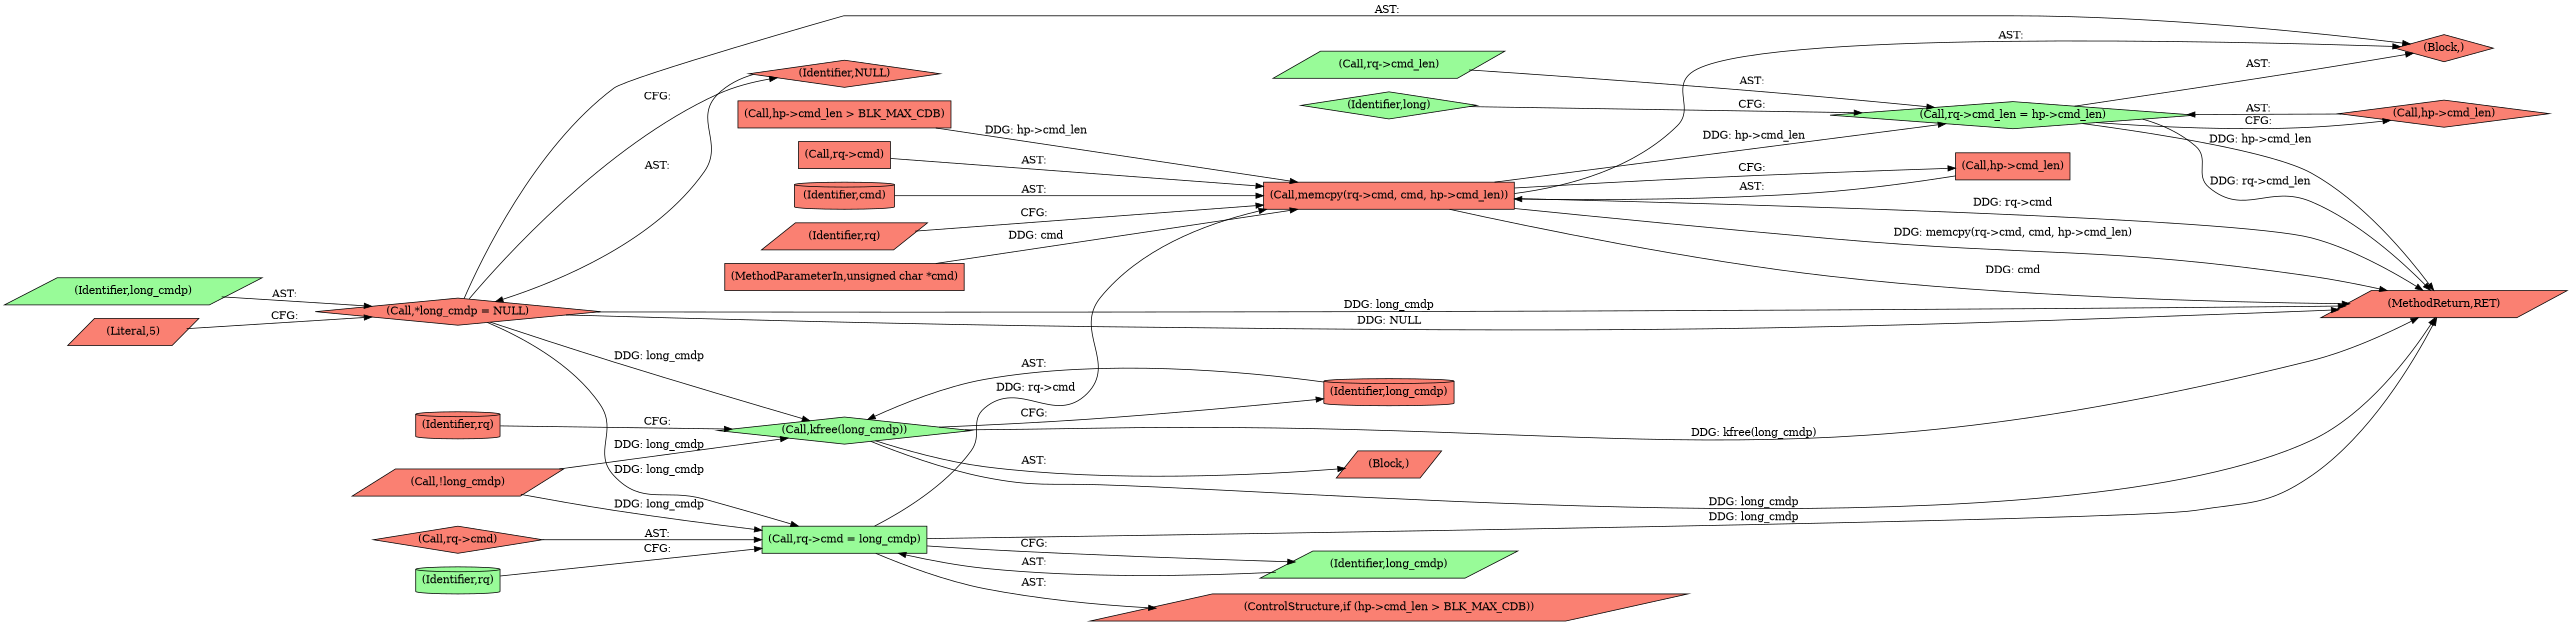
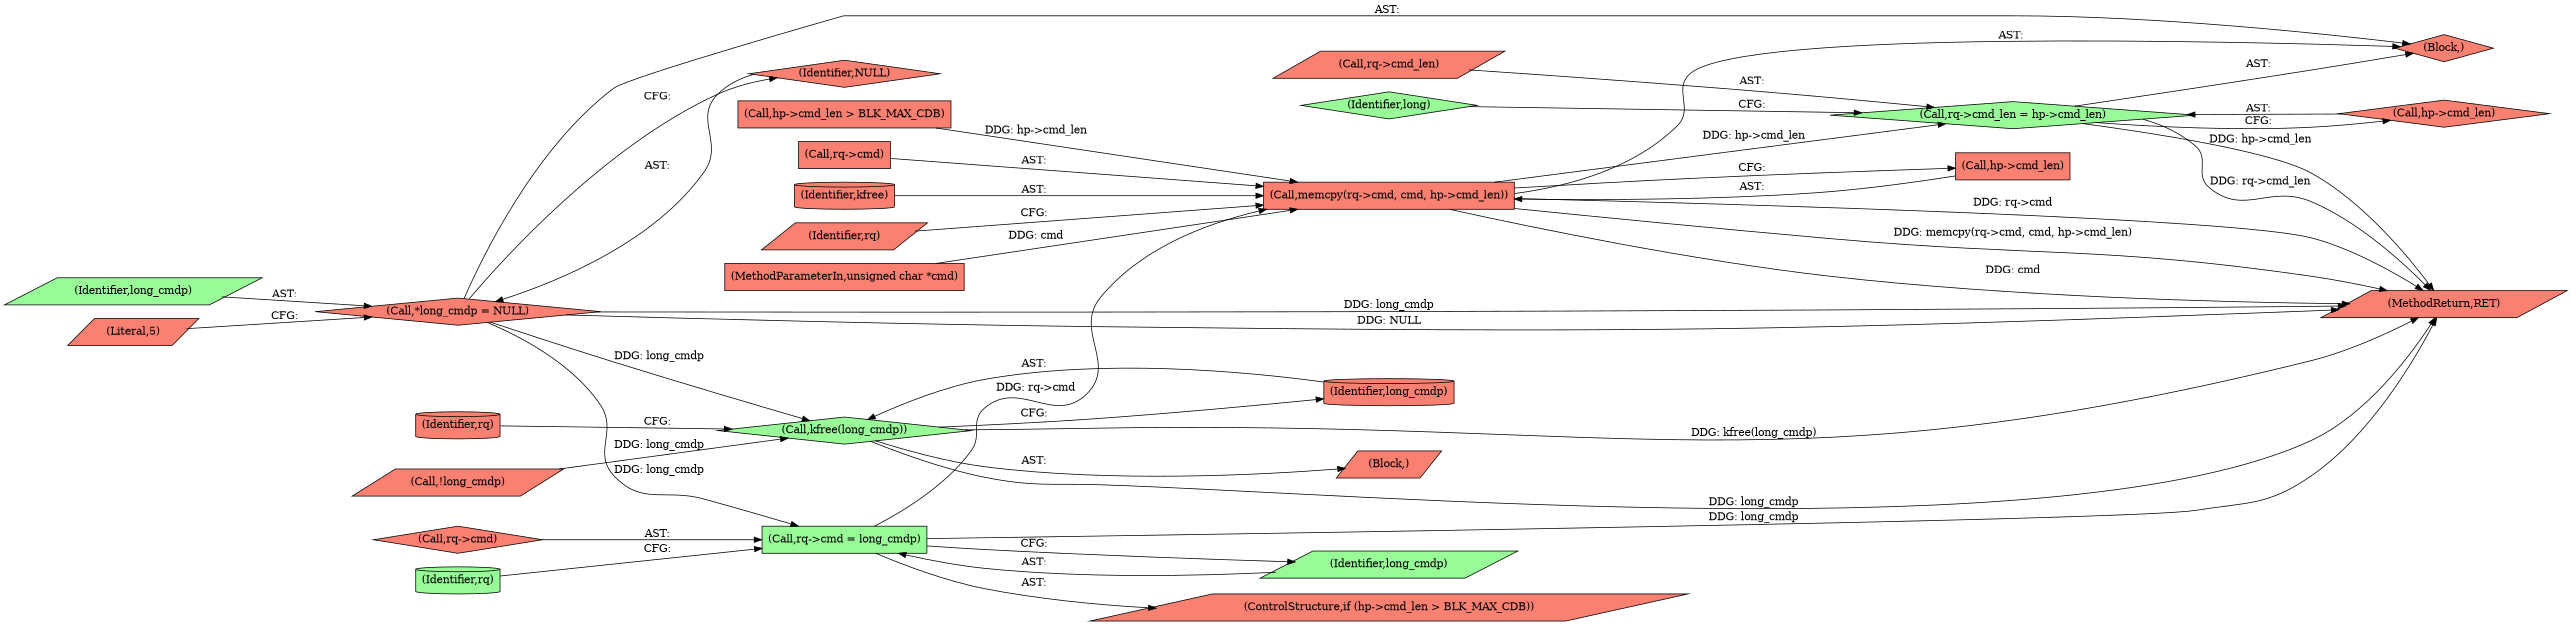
(1389, 65) -> (1389, 65)
(844, 196) -> (844, 196)
(637, 514) -> none
